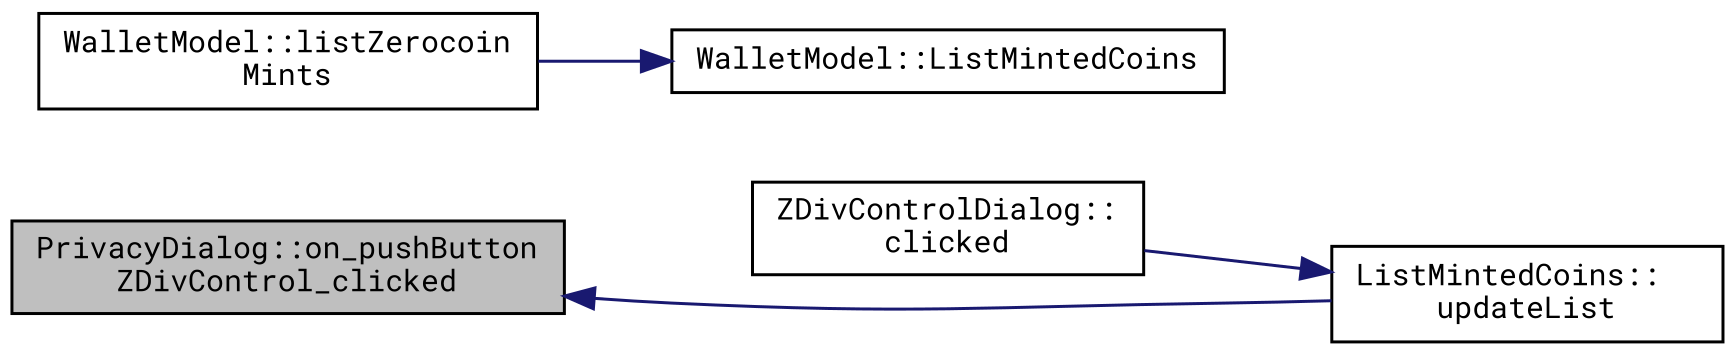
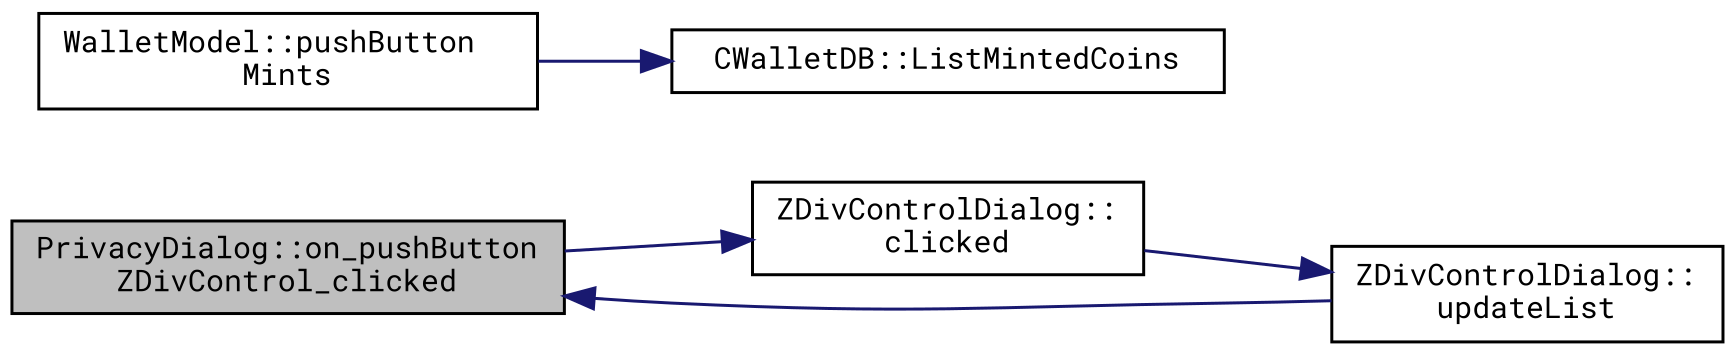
(288, 61) -> (288, 61)
(948, 61) -> (948, 61)
none -> (643, 246)
(1527, 294) -> (1527, 294)
